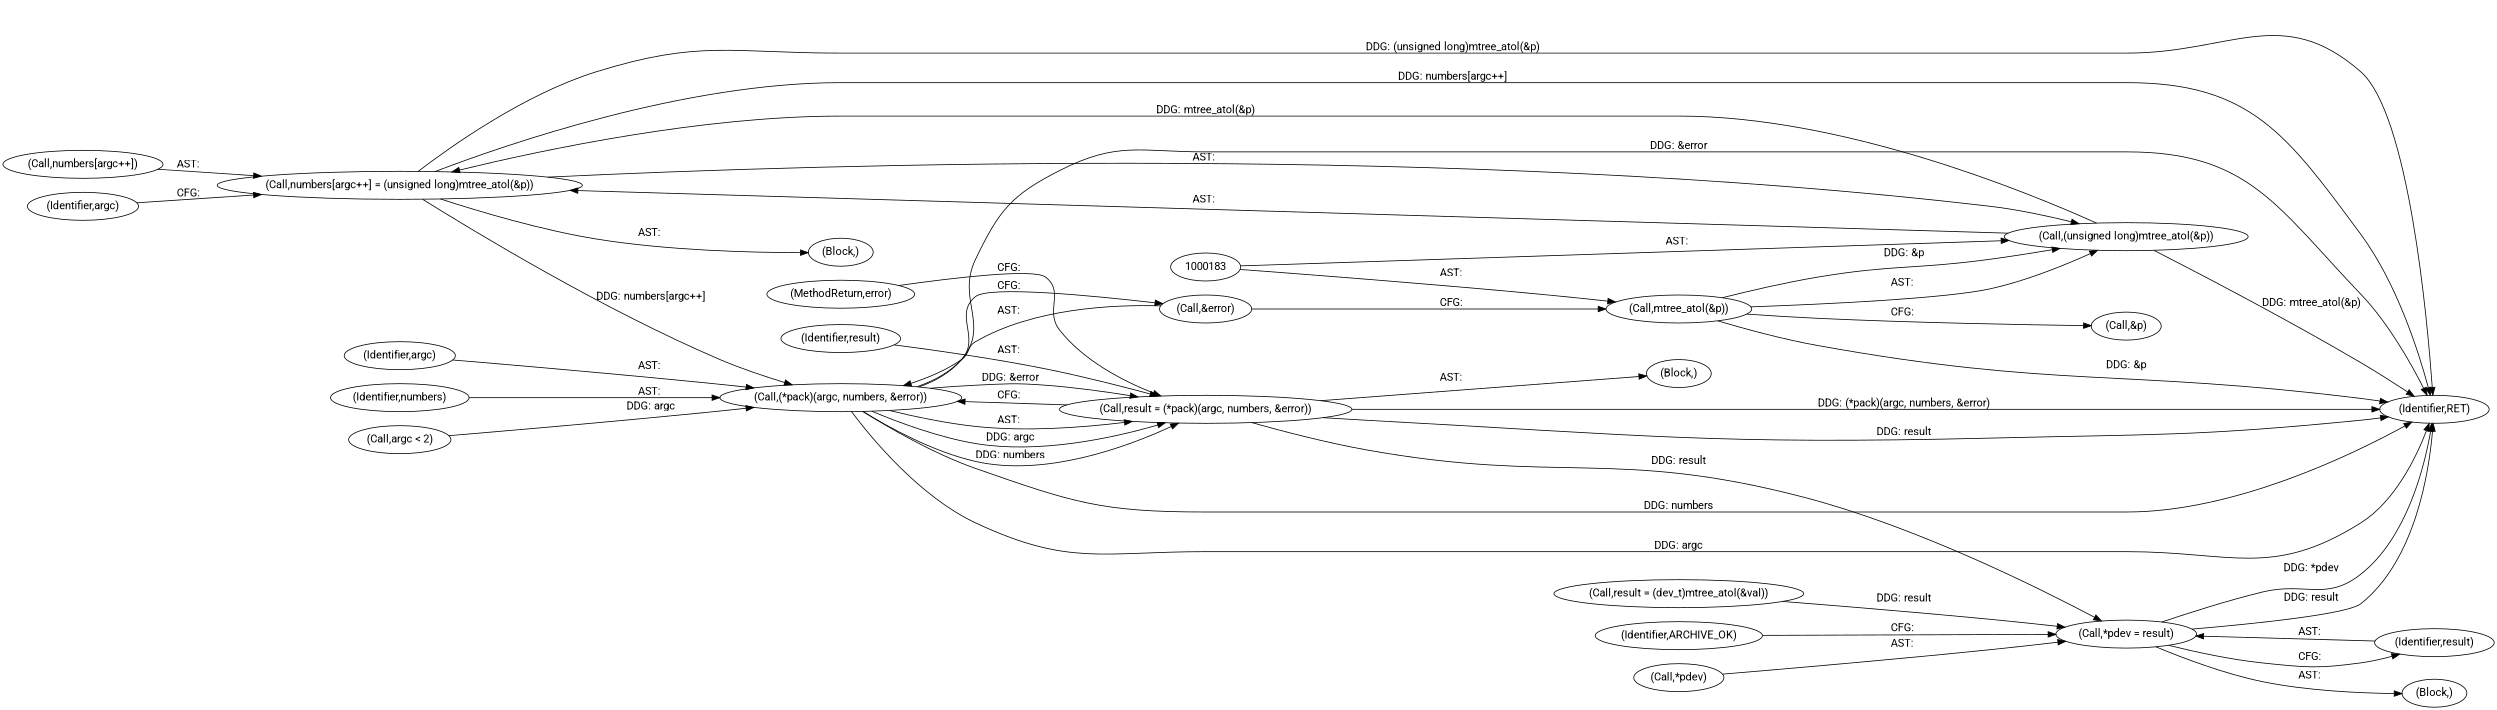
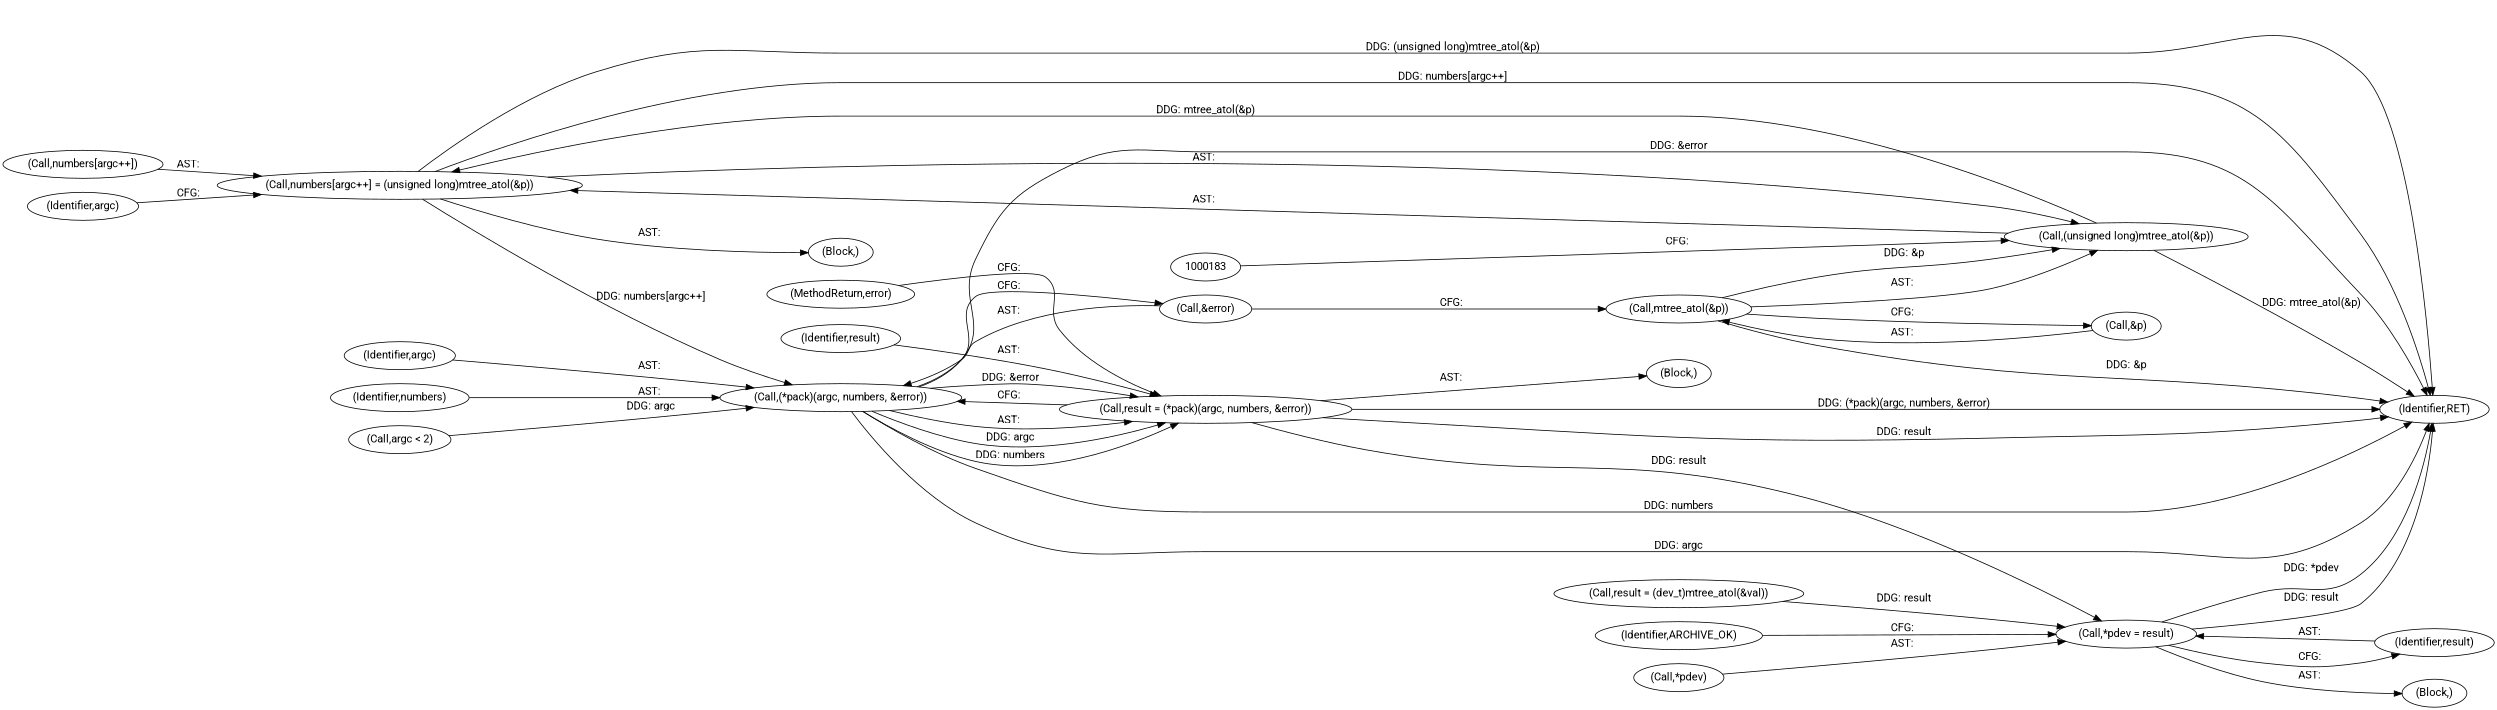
(1679, 242) -> (1679, 242)
(1424, 284) -> (1911, 343)
